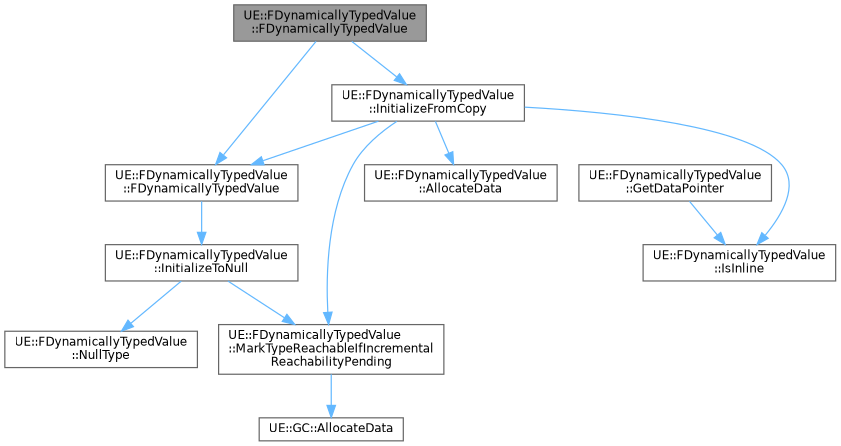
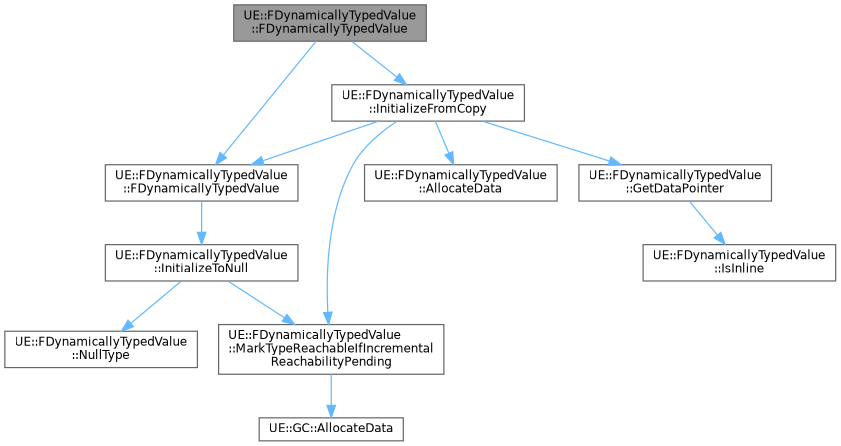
(696, 128) -> (546, 141)
